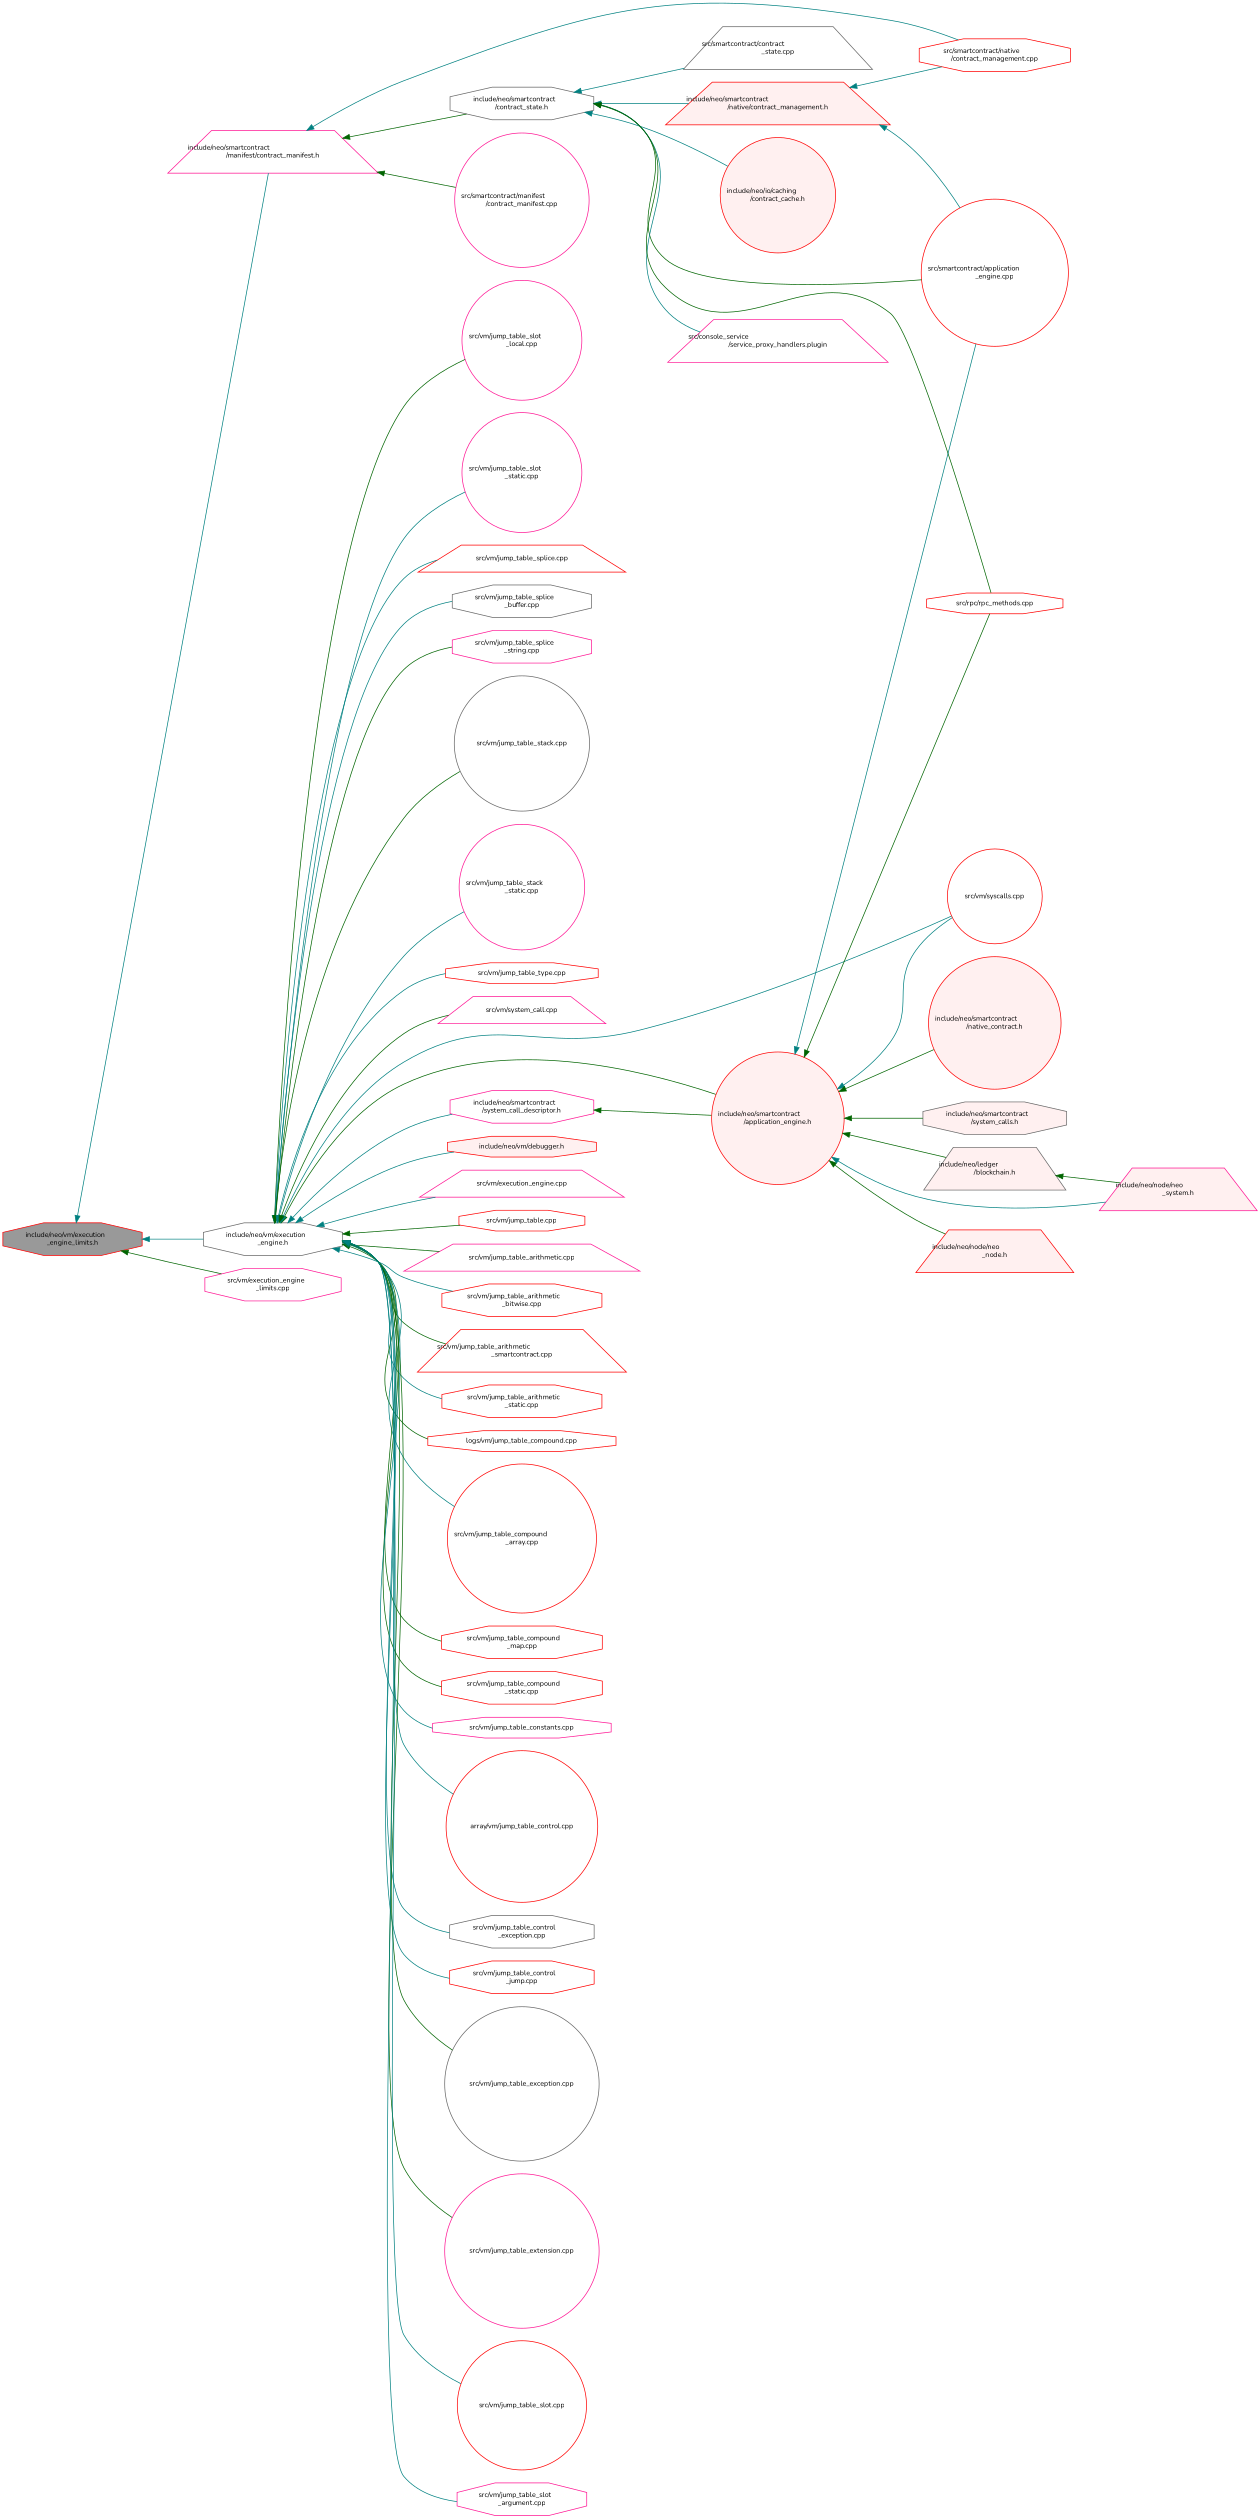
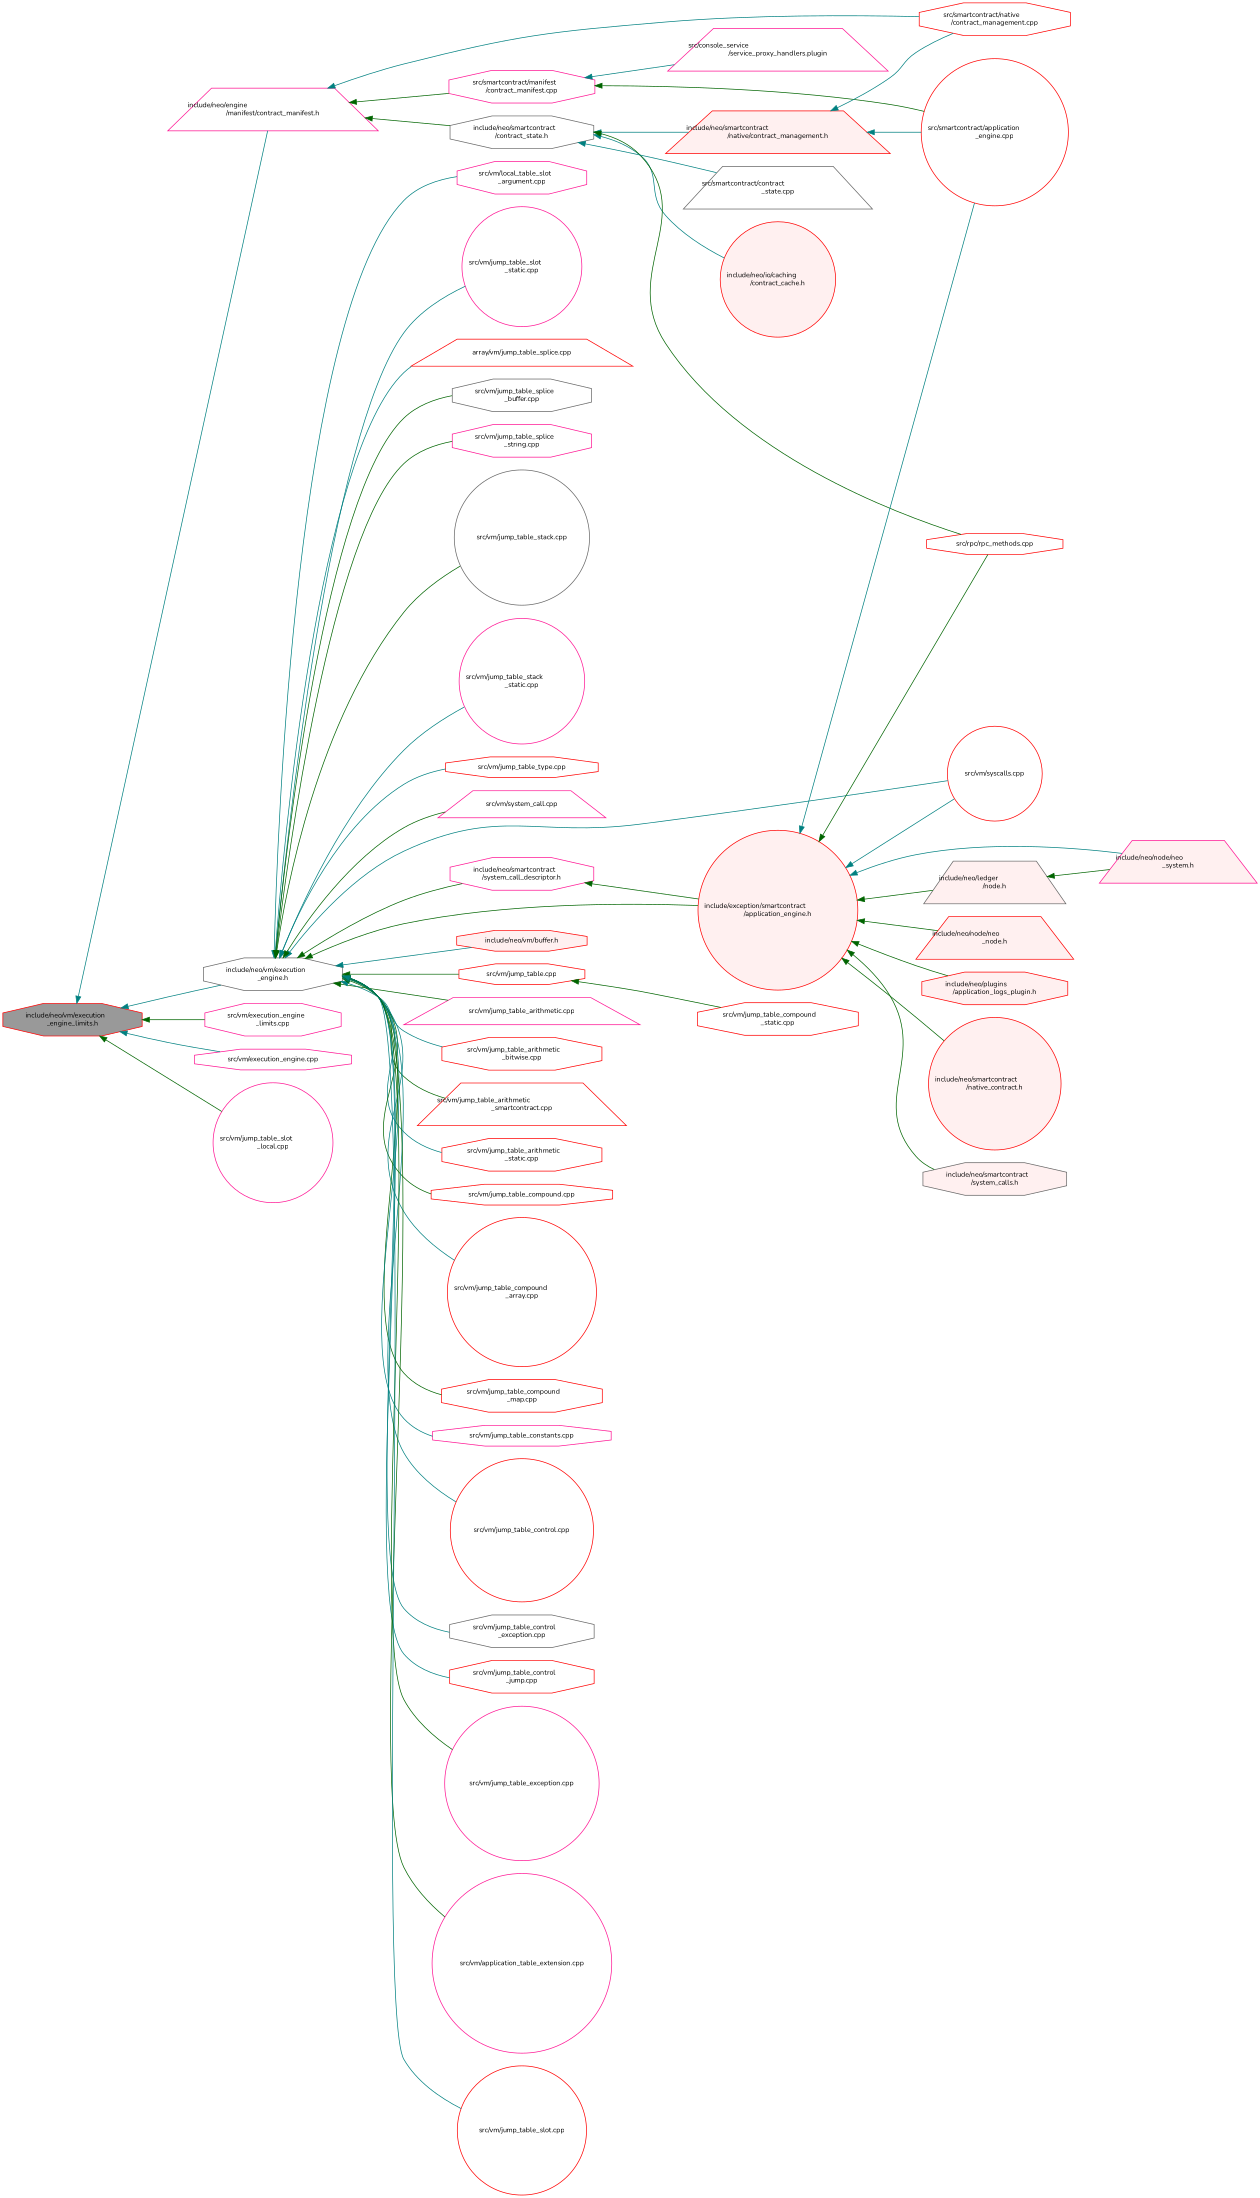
(273, 152) -> (273, 109)
(522, 200) -> (522, 87)
(648, 271) -> (633, 71)
(699, 274) -> (764, 91)
(522, 559) -> (522, 353)
(313, 766) -> (164, 1076)
(321, 853) -> (319, 650)
none -> (995, 988)
(778, 1118) -> (778, 910)
(522, 1147) -> (522, 941)
(365, 1153) -> (380, 911)
(995, 1169) -> (995, 882)
(522, 1184) -> (273, 1059)
(379, 1209) -> (173, 1044)
(522, 1441) -> (522, 1195)
(390, 1468) -> (650, 993)
(522, 1827) -> (522, 1530)
(522, 2084) -> (522, 1783)
(522, 2251) -> (522, 1963)
(522, 2499) -> (522, 178)
